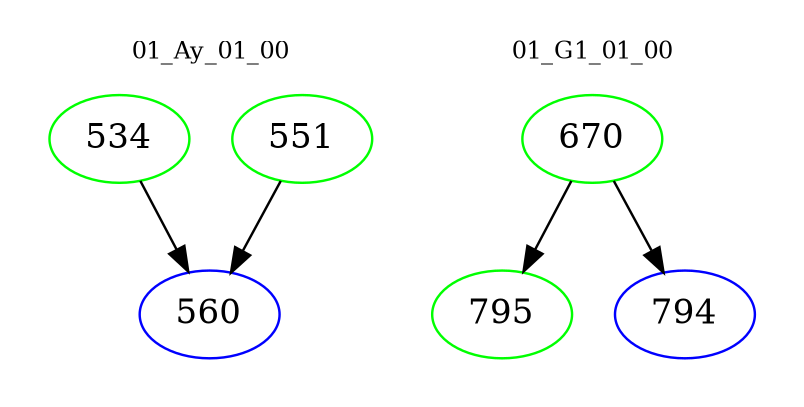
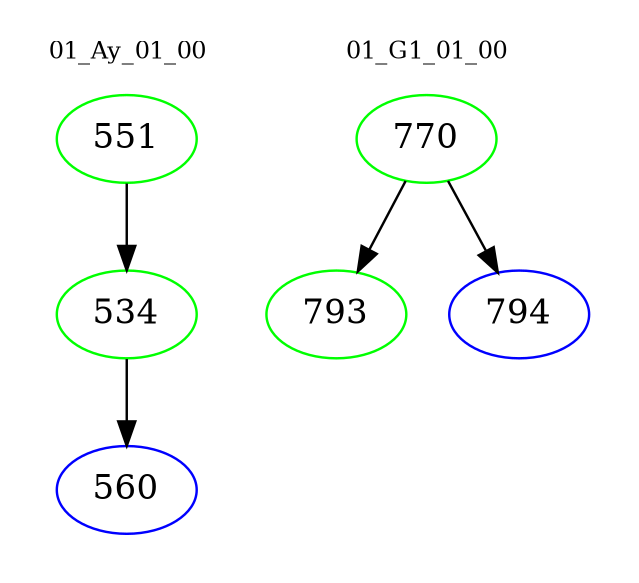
(592, 139) -> (427, 139)
(262, 216) -> (127, 215)
(502, 314) -> (336, 314)
